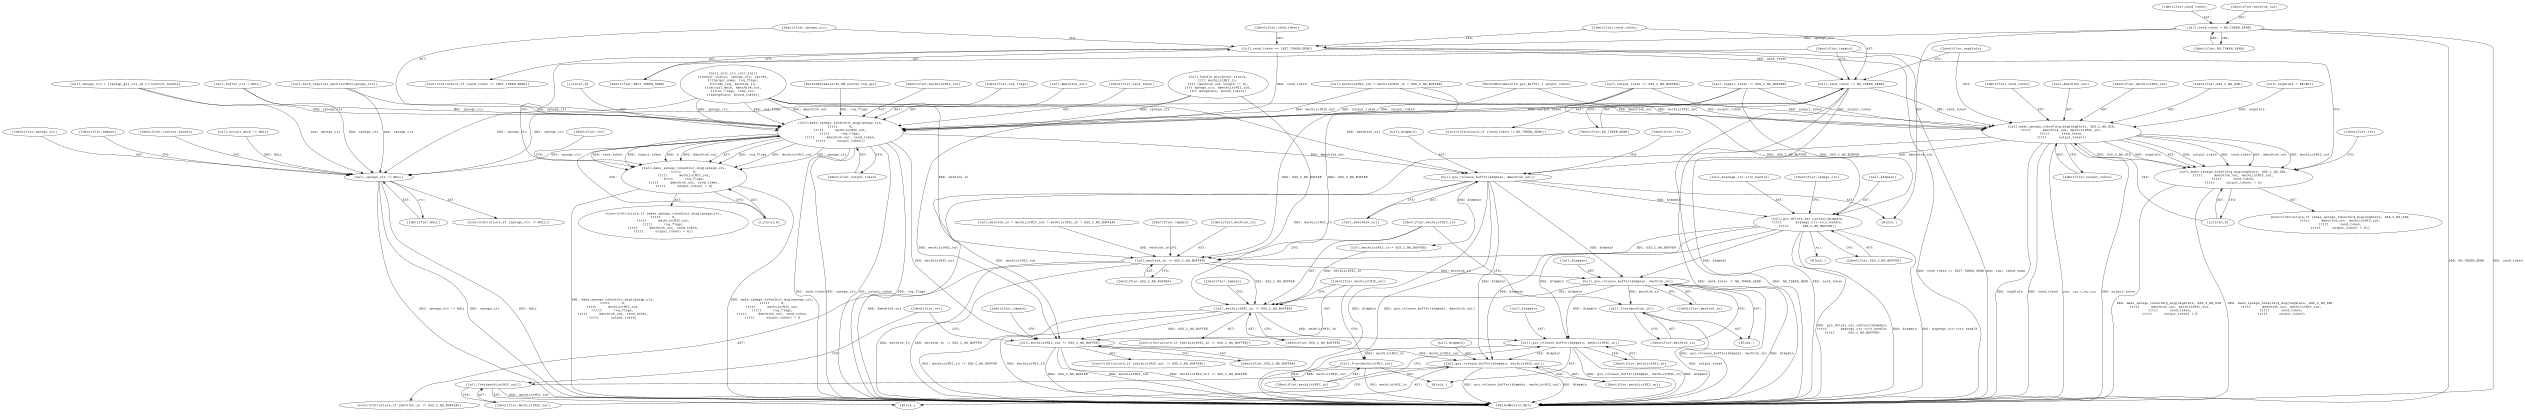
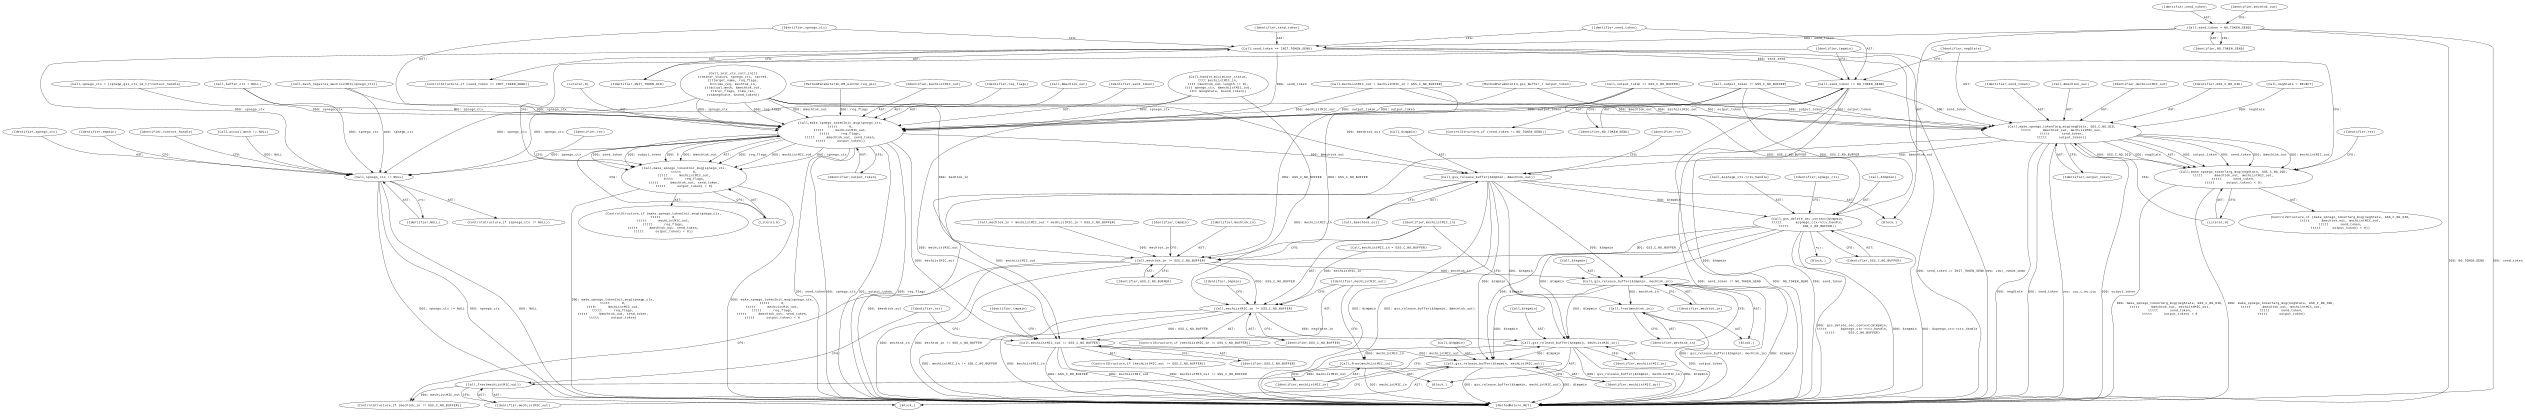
(1819, 38) -> (1819, 38)
(1772, 59) -> (1772, 59)
(637, 84) -> (637, 84)
(269, 106) -> (451, 54)
(1474, 219) -> (1509, 269)
(1432, 297) -> (1515, 295)
(1318, 329) -> (1318, 329)
(742, 343) -> (742, 343)
(991, 401) -> (435, 389)
